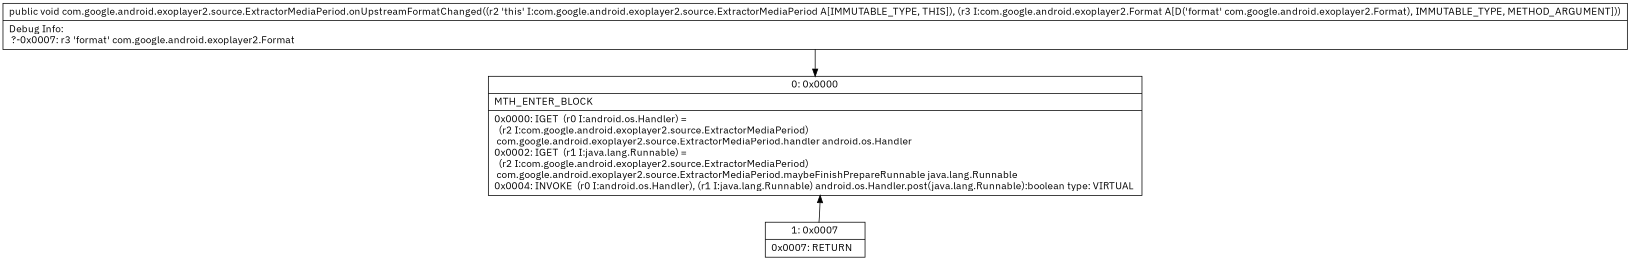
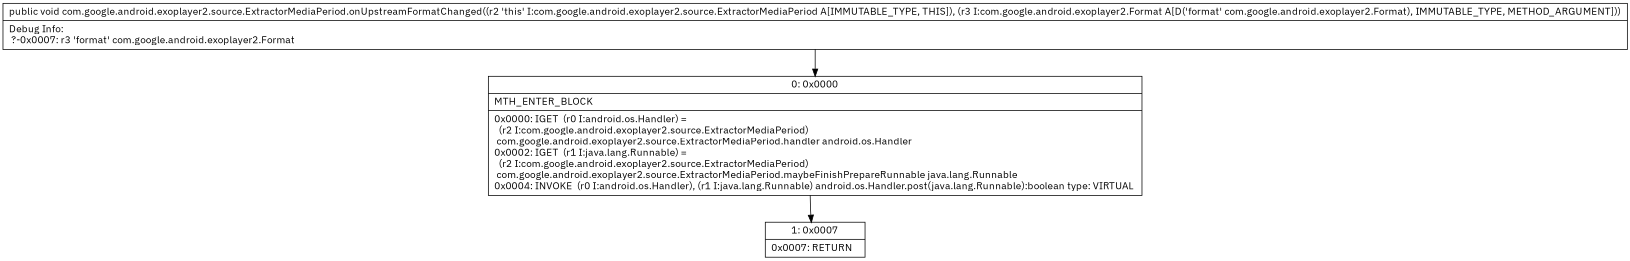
(820, 213) -> (810, 205)
